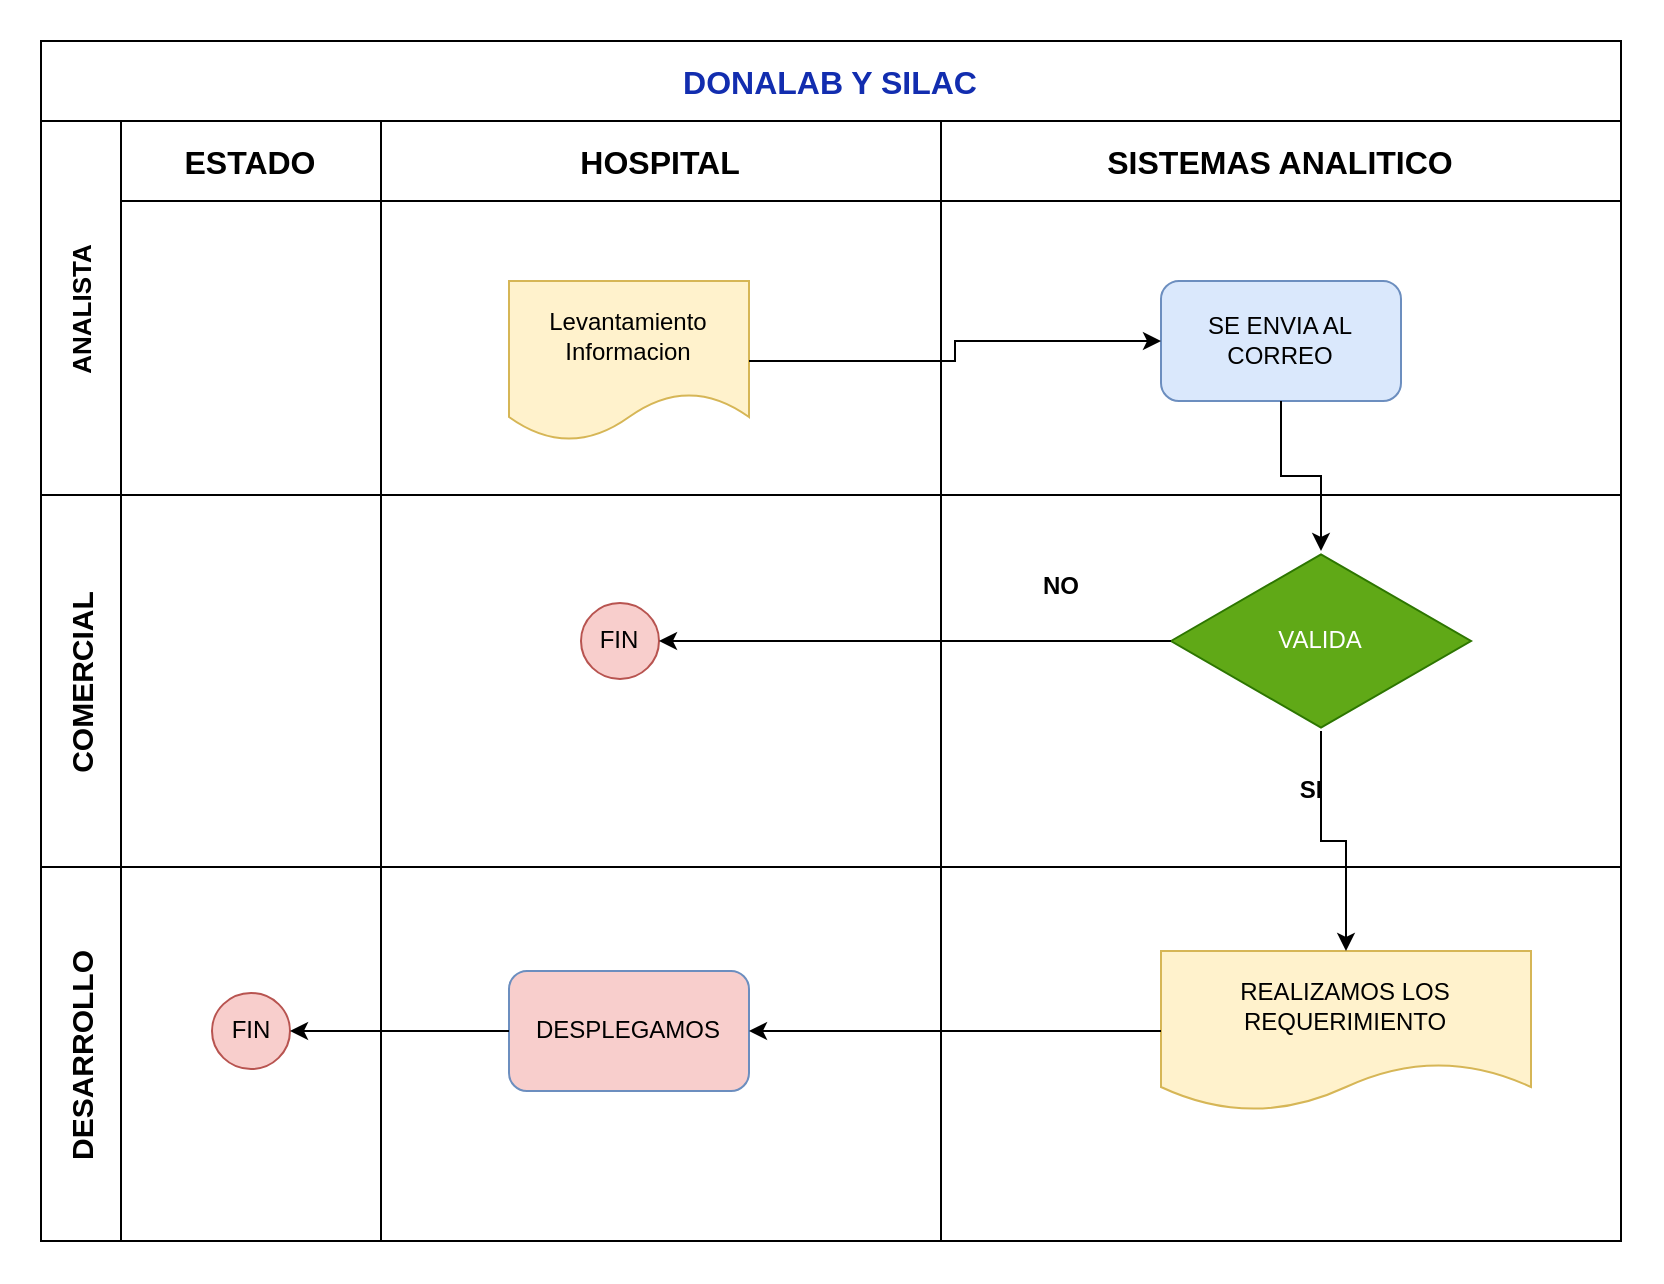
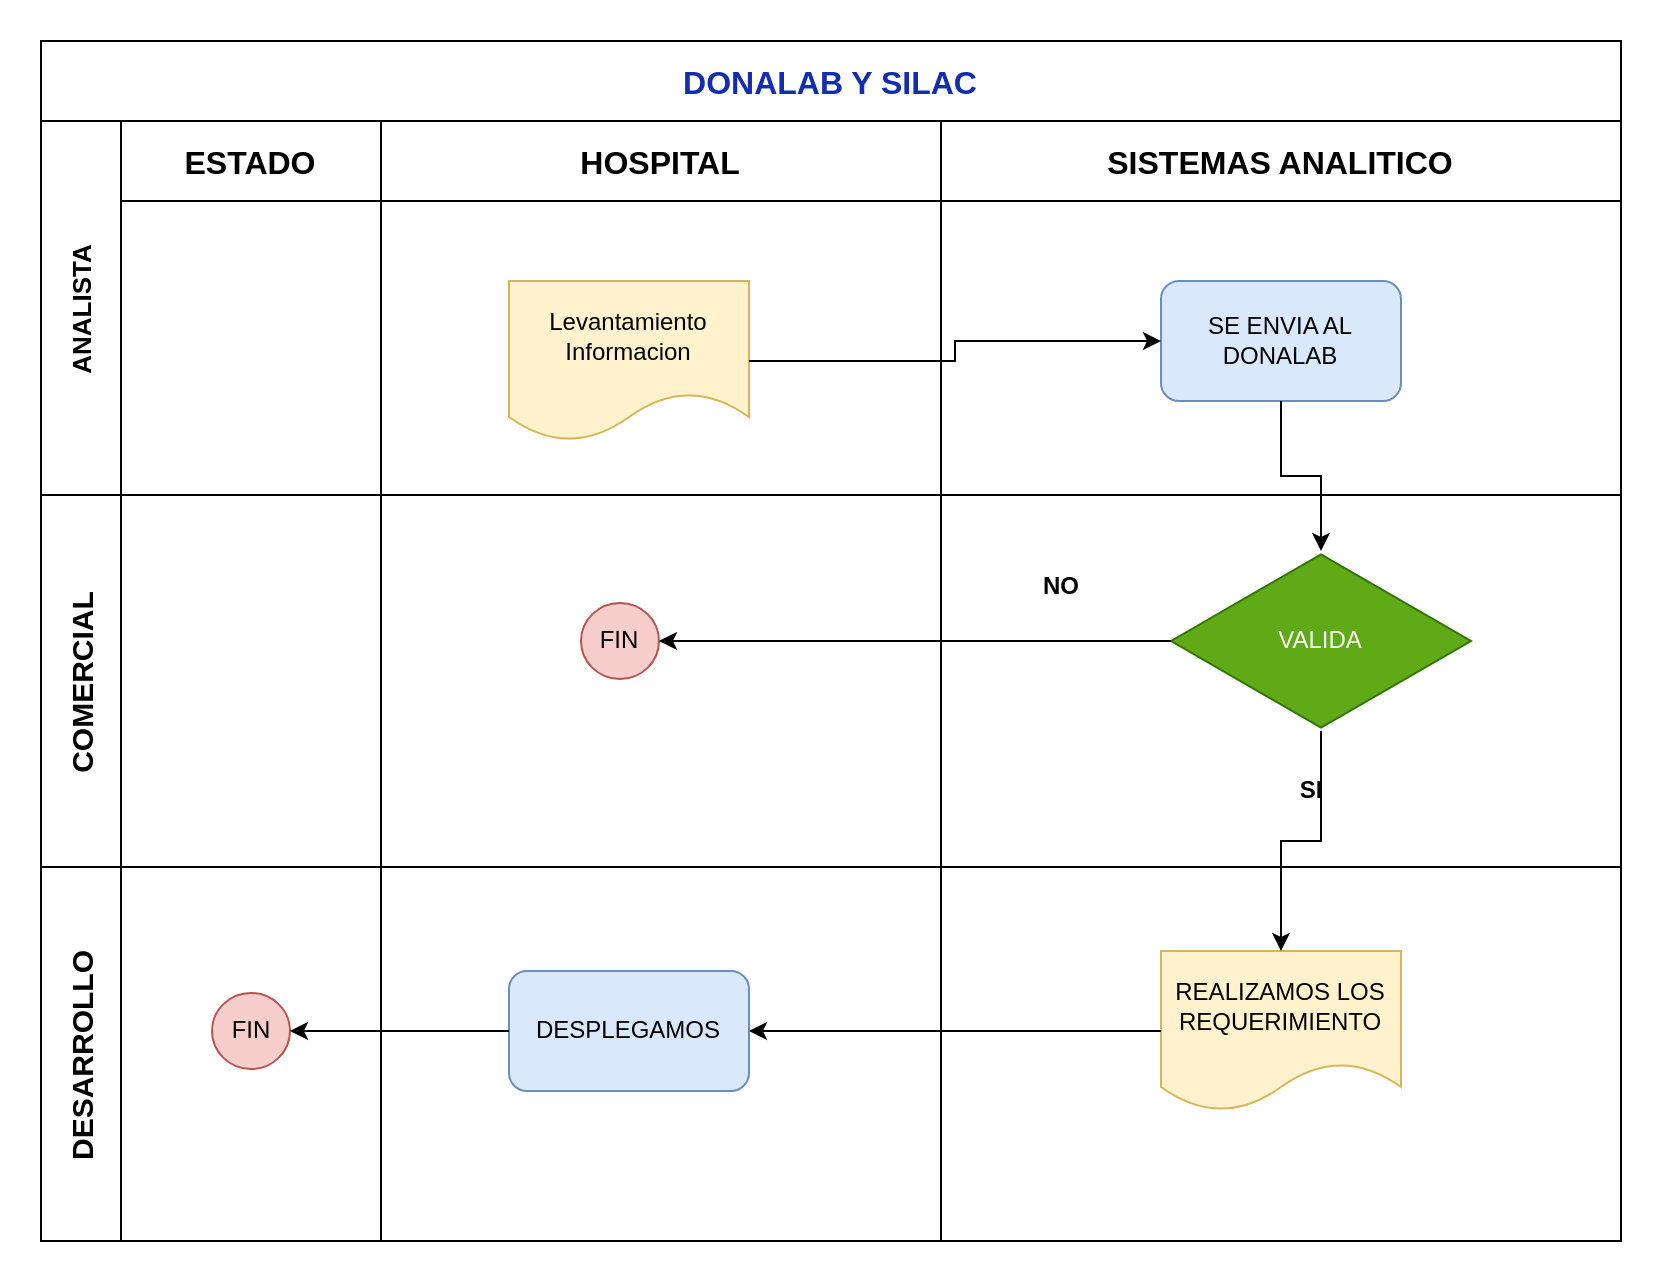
(1281, 341) -> (1281, 341)
(629, 1031) -> (629, 1031)
(1346, 1031) -> (1281, 1031)
